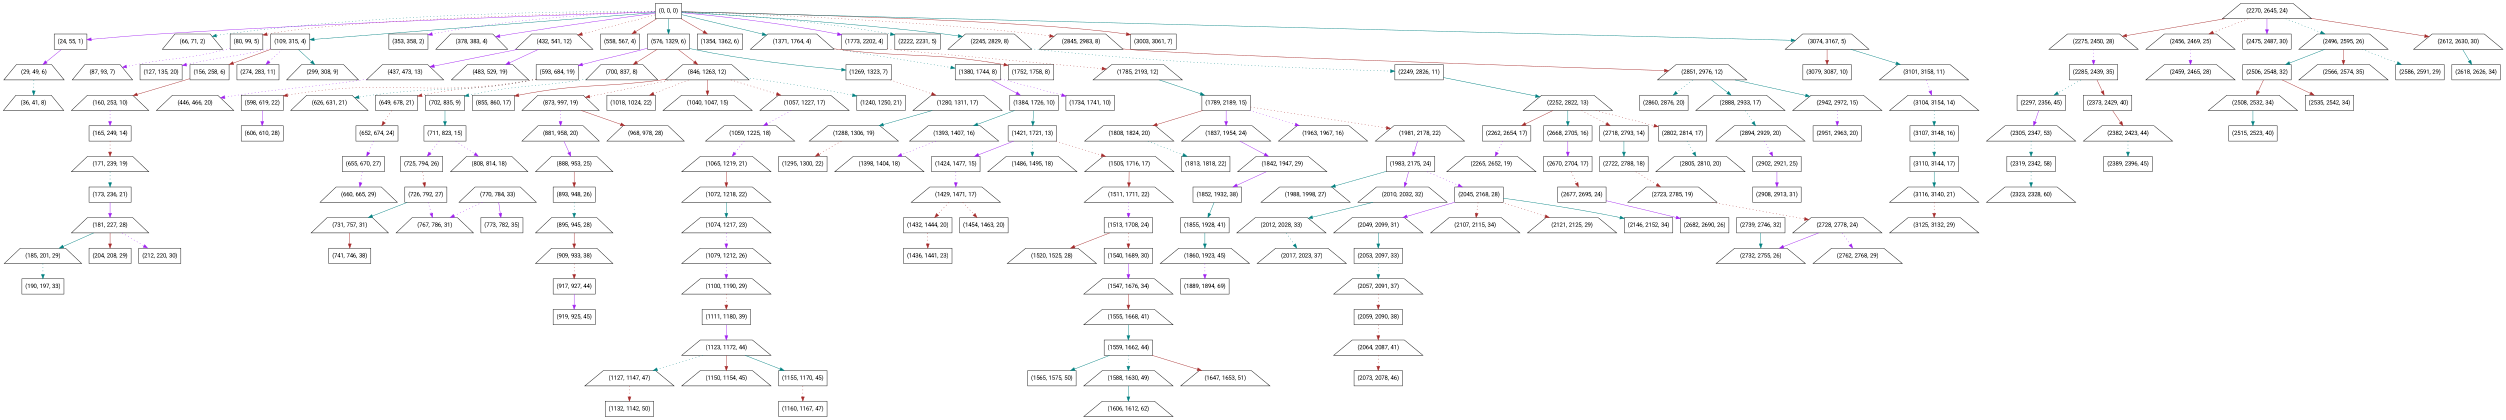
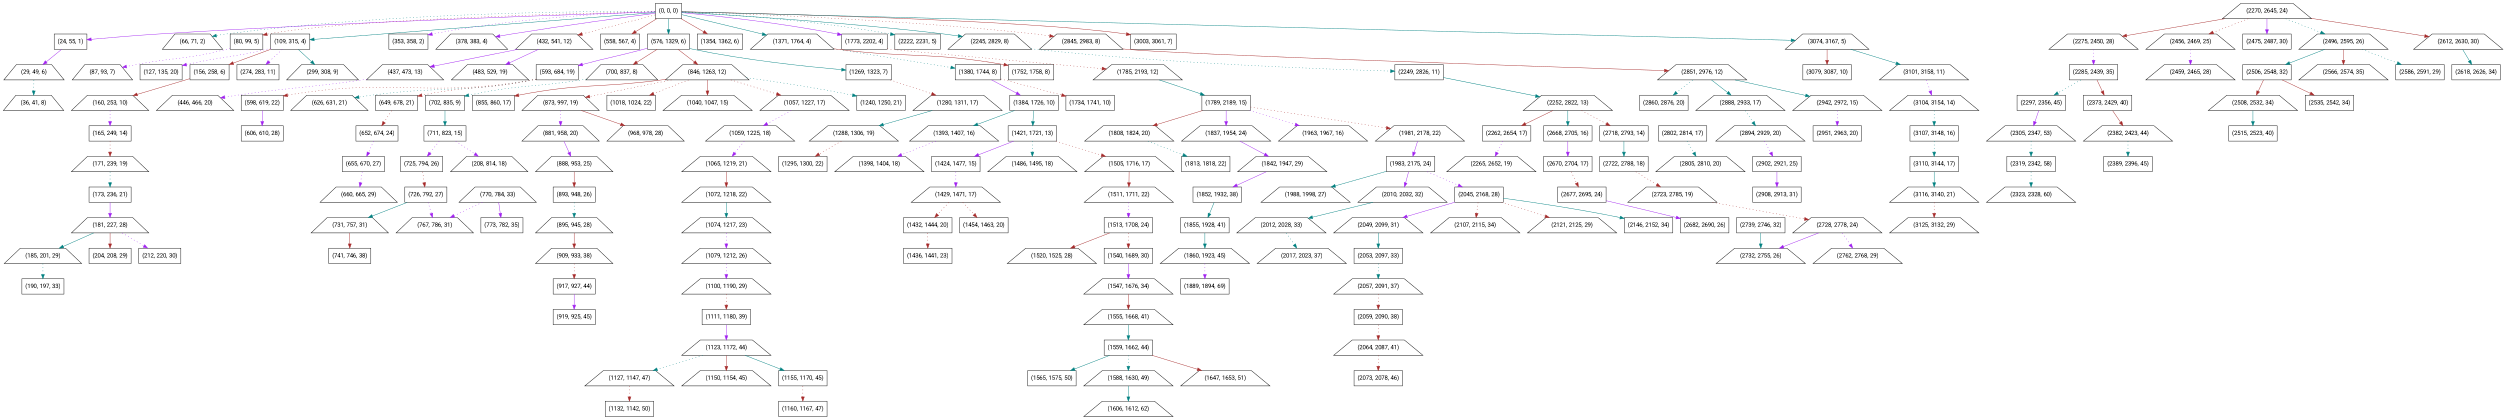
(1031, 87) -> (1031, 87)
(1625, 118) -> none
(489, 164) -> (489, 164)
